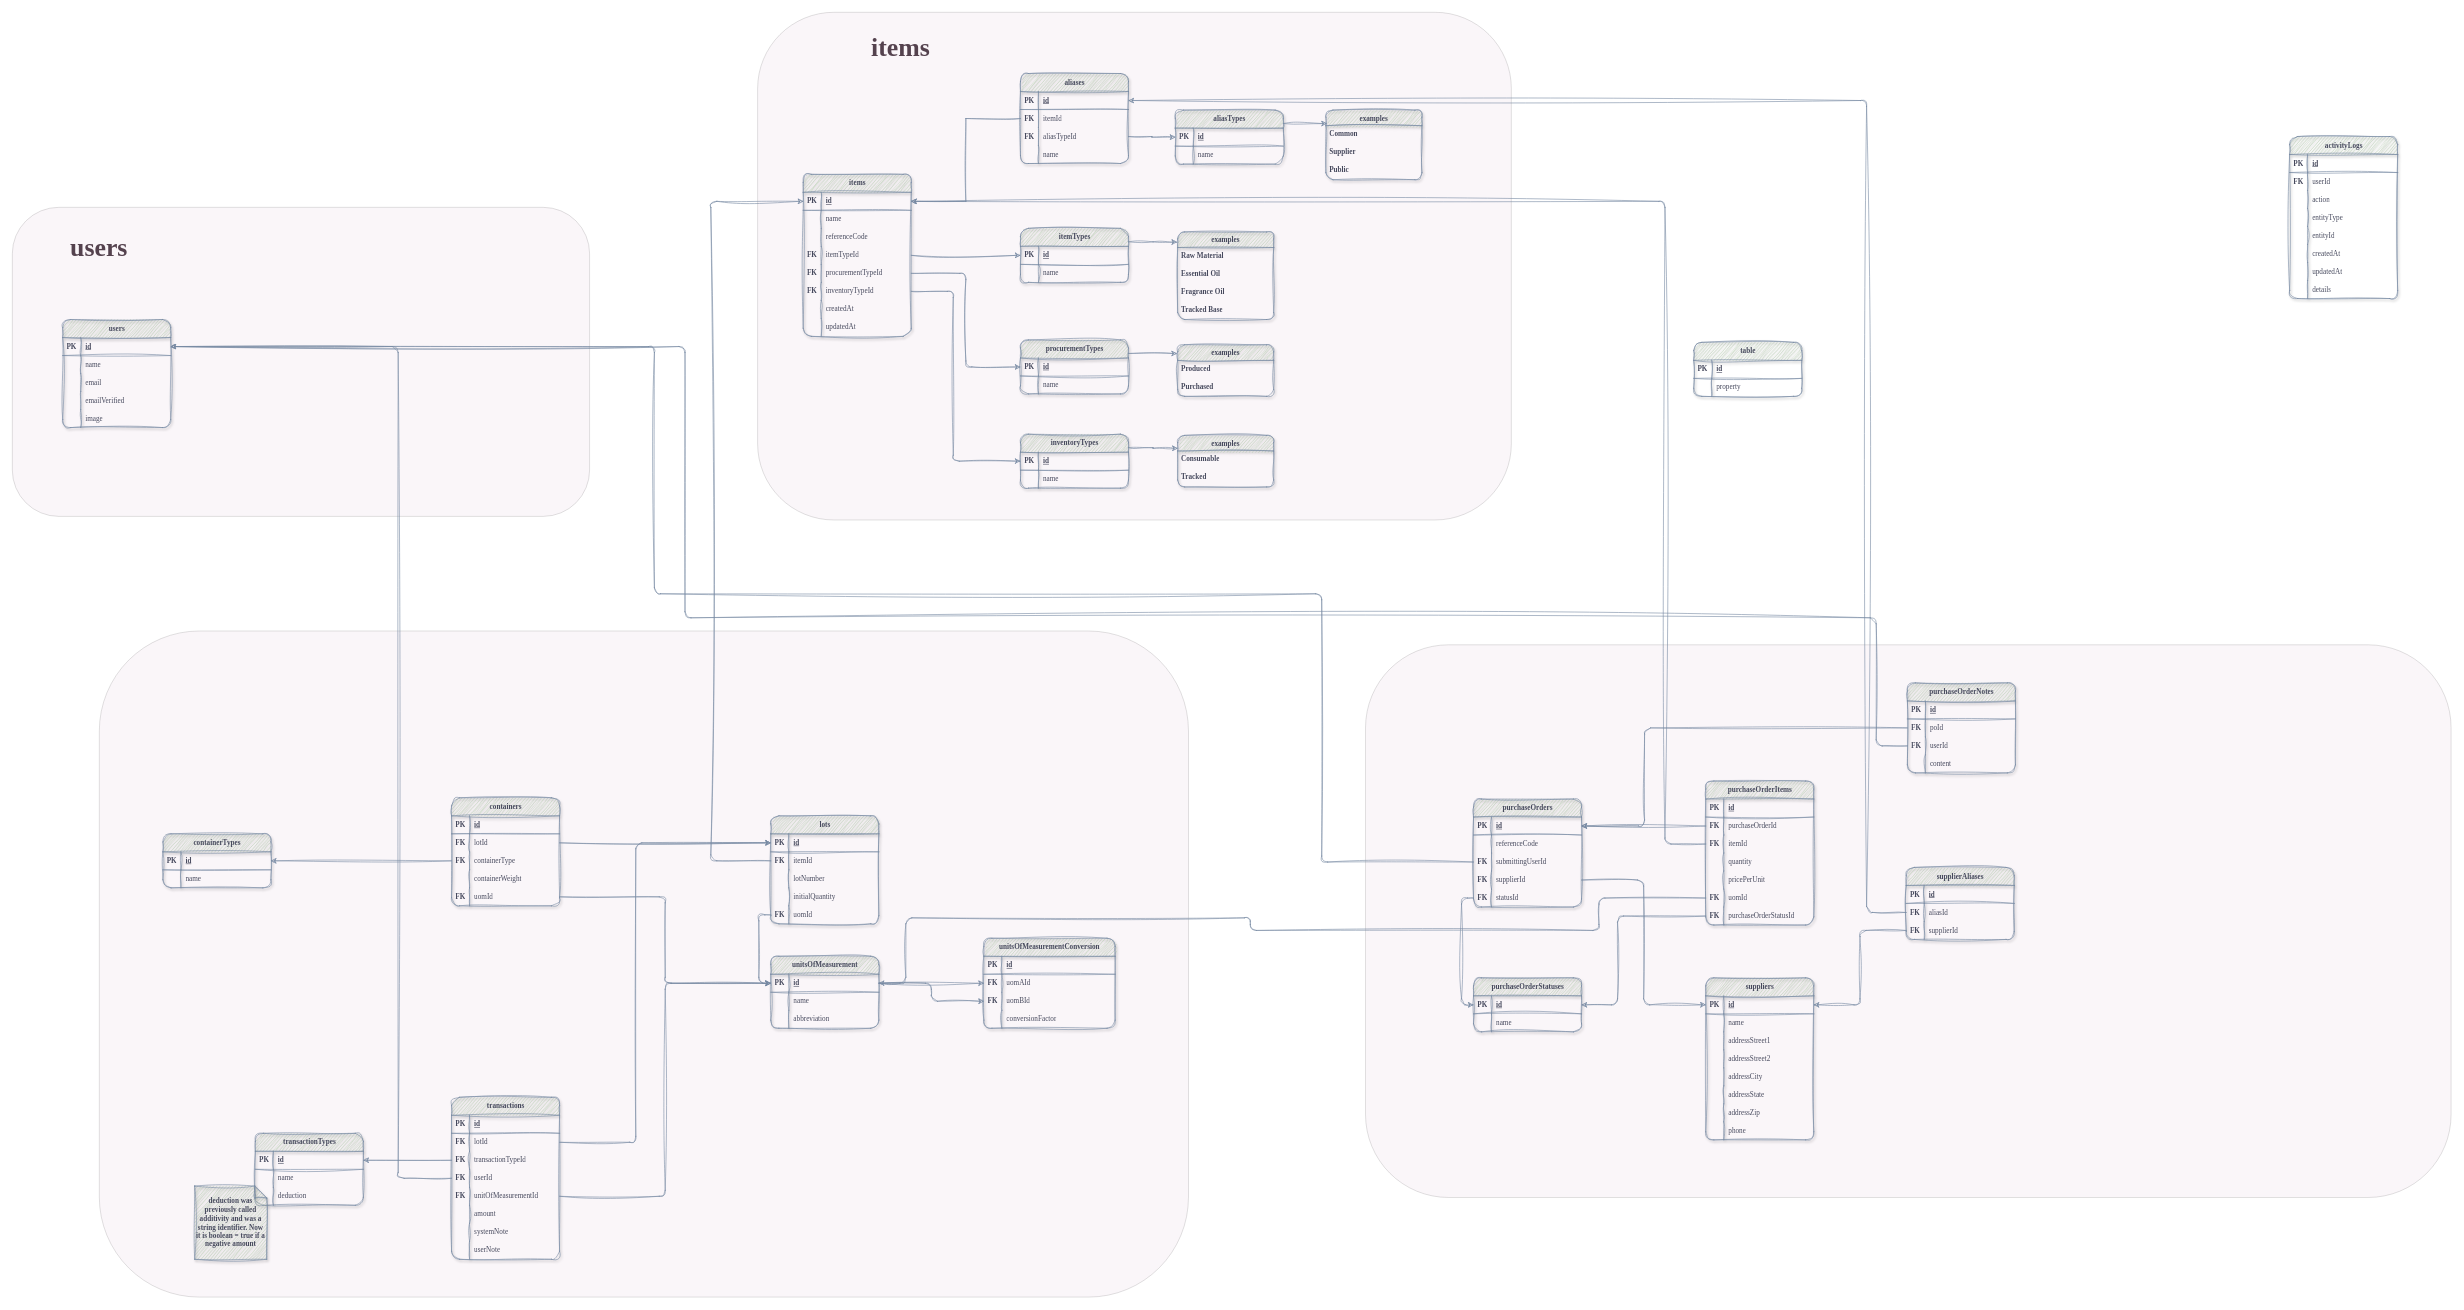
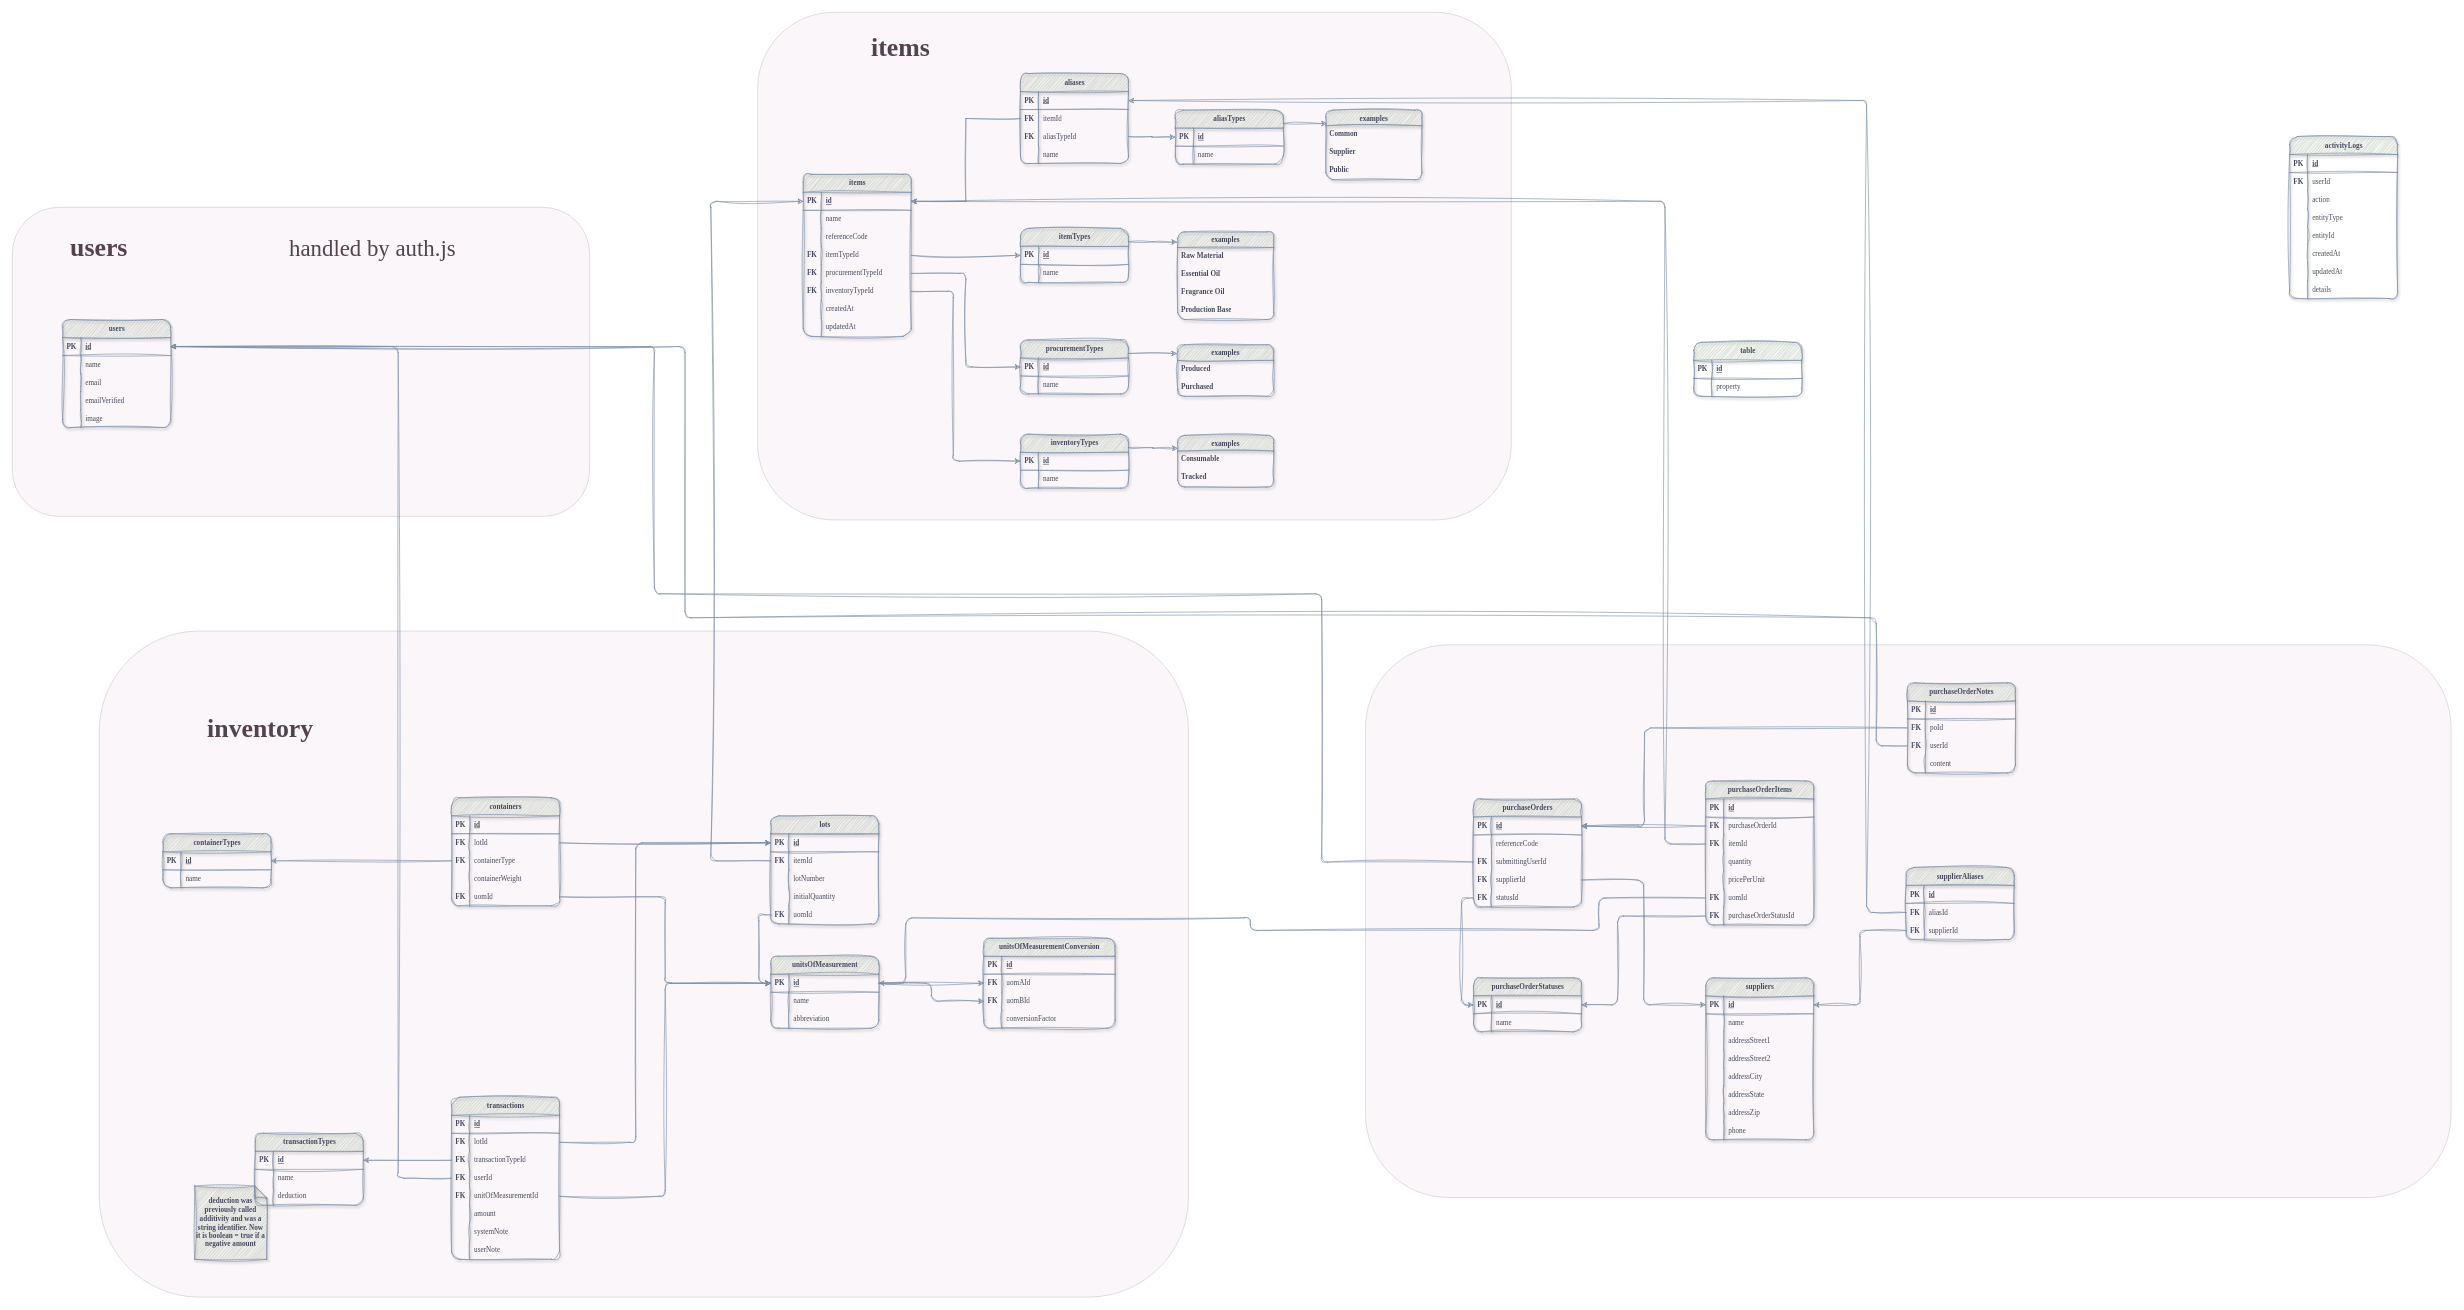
none -> (373, 247)
(1204, 310) -> (1209, 310)
none -> (260, 728)
